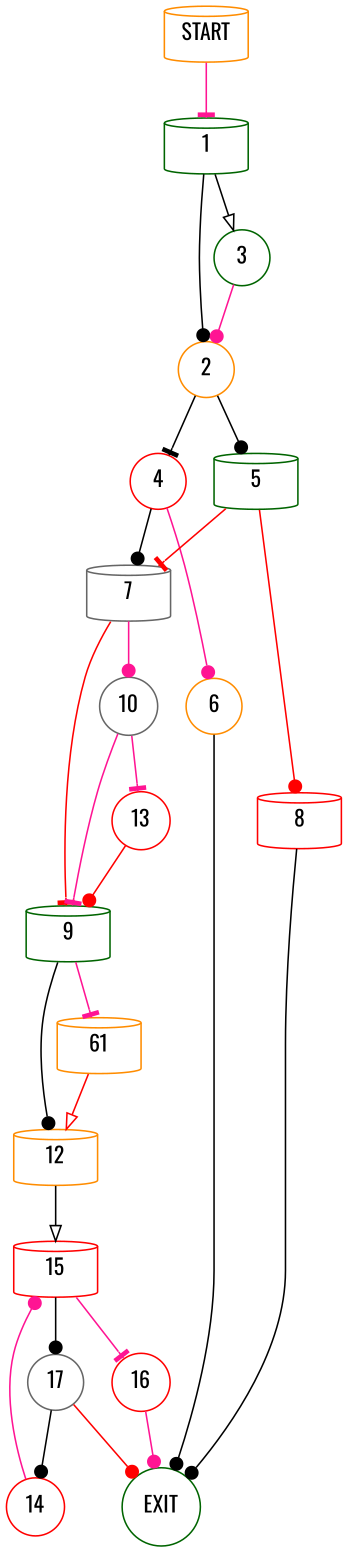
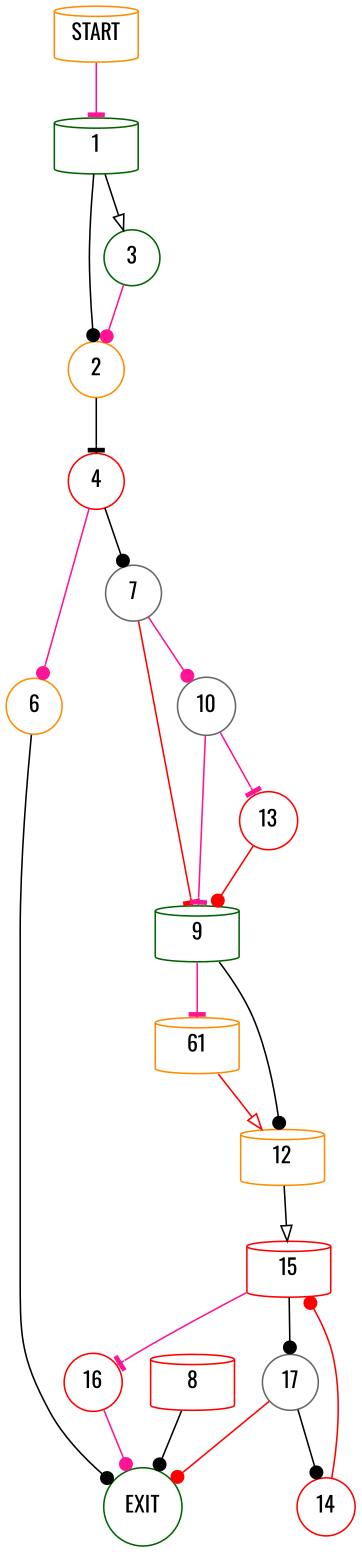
(256, 481) -> none
(129, 593) -> (134, 593)
(10, 1393) -> (338, 1391)
